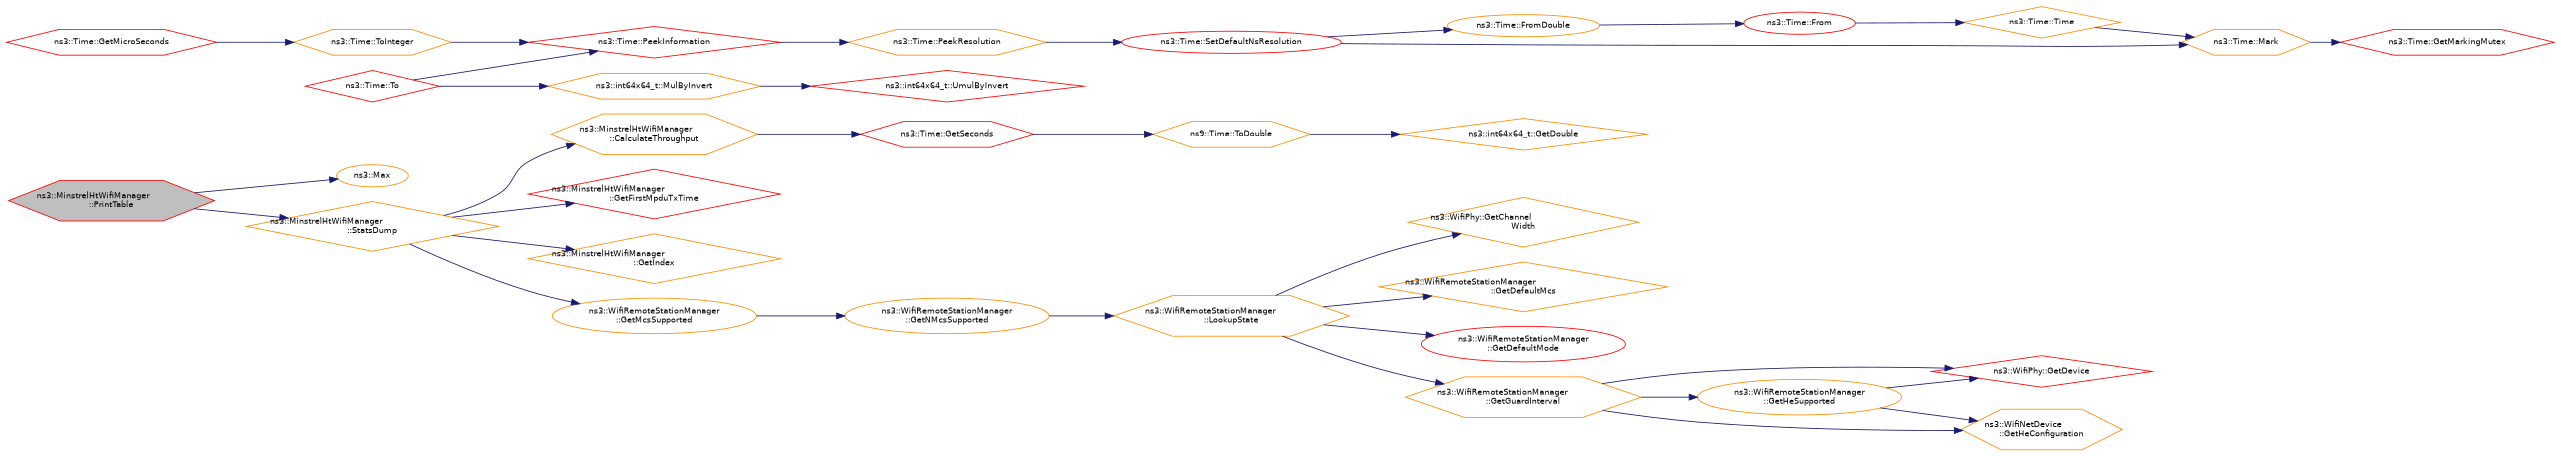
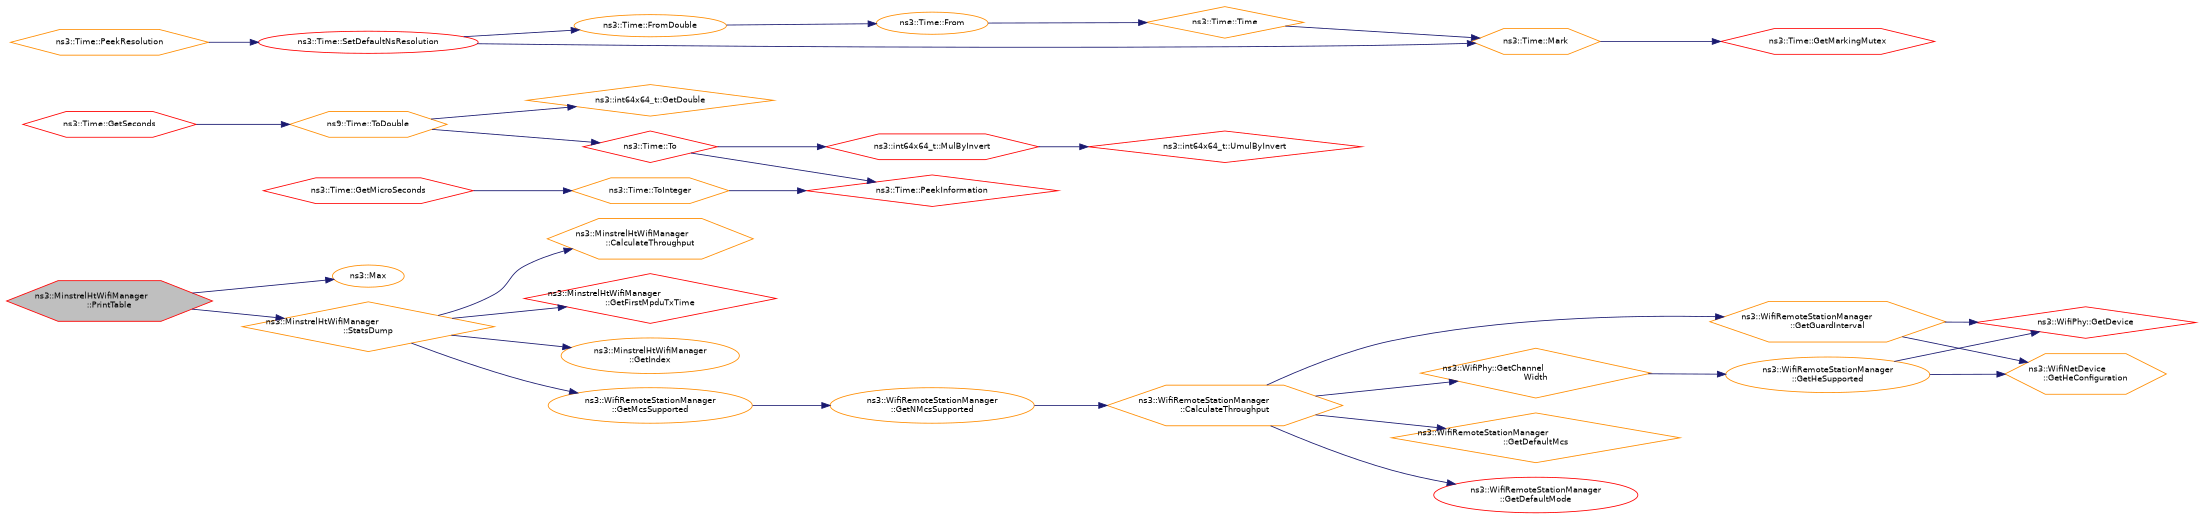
(1800, 23) -> (932, 23)
(810, 42) -> none
(654, 86) -> (932, 147)
(805, 134) -> none
none -> (512, 136)
(654, 259) -> (650, 356)
(1231, 316) -> (1225, 405)
(1665, 397) -> (1683, 374)
